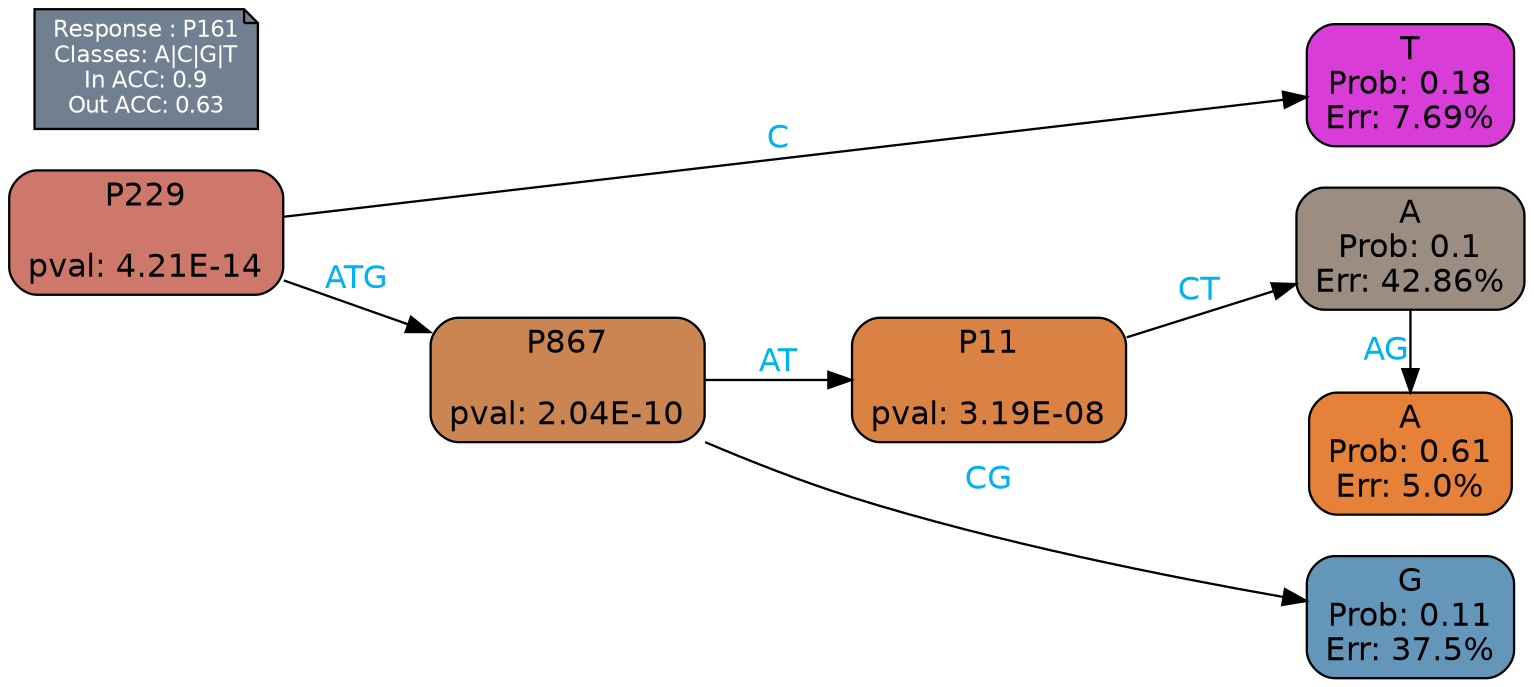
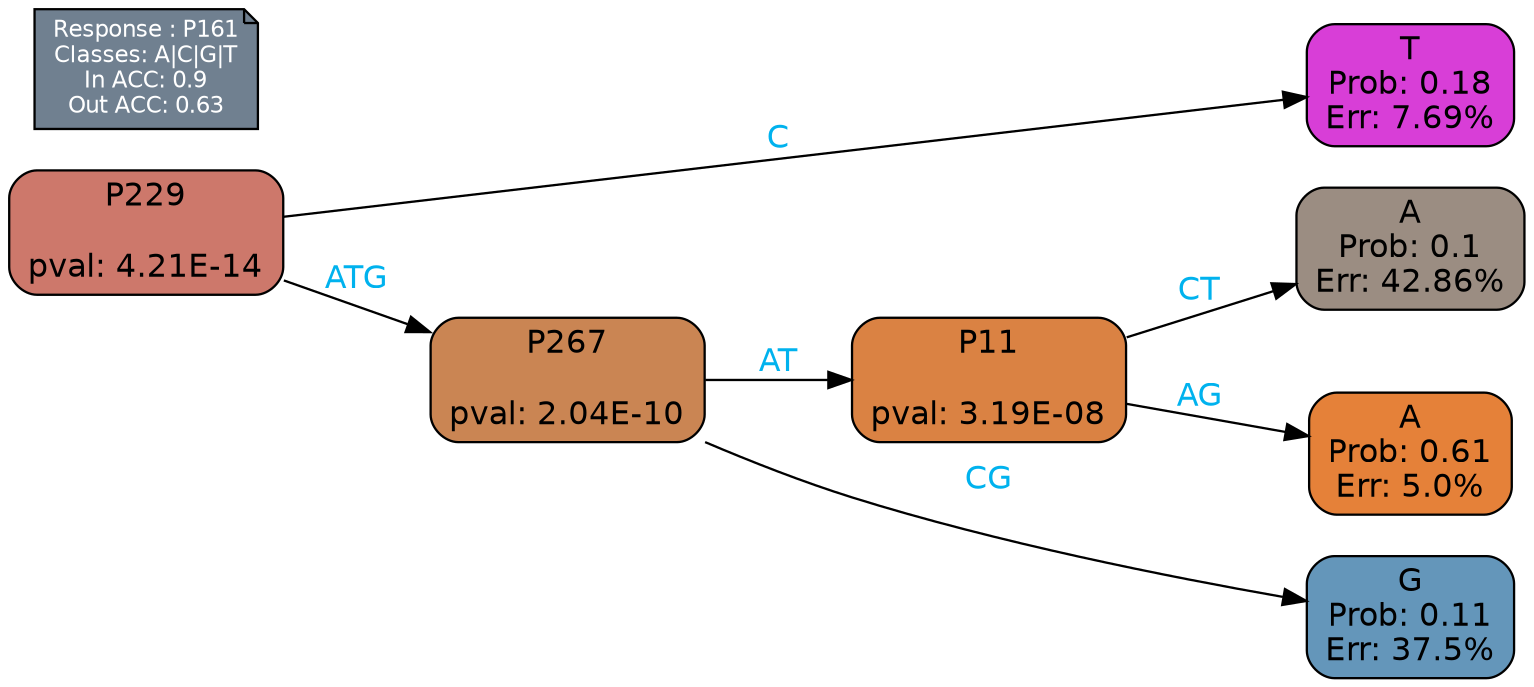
(1410, 339) -> (1206, 418)
(568, 380) -> (568, 380)
